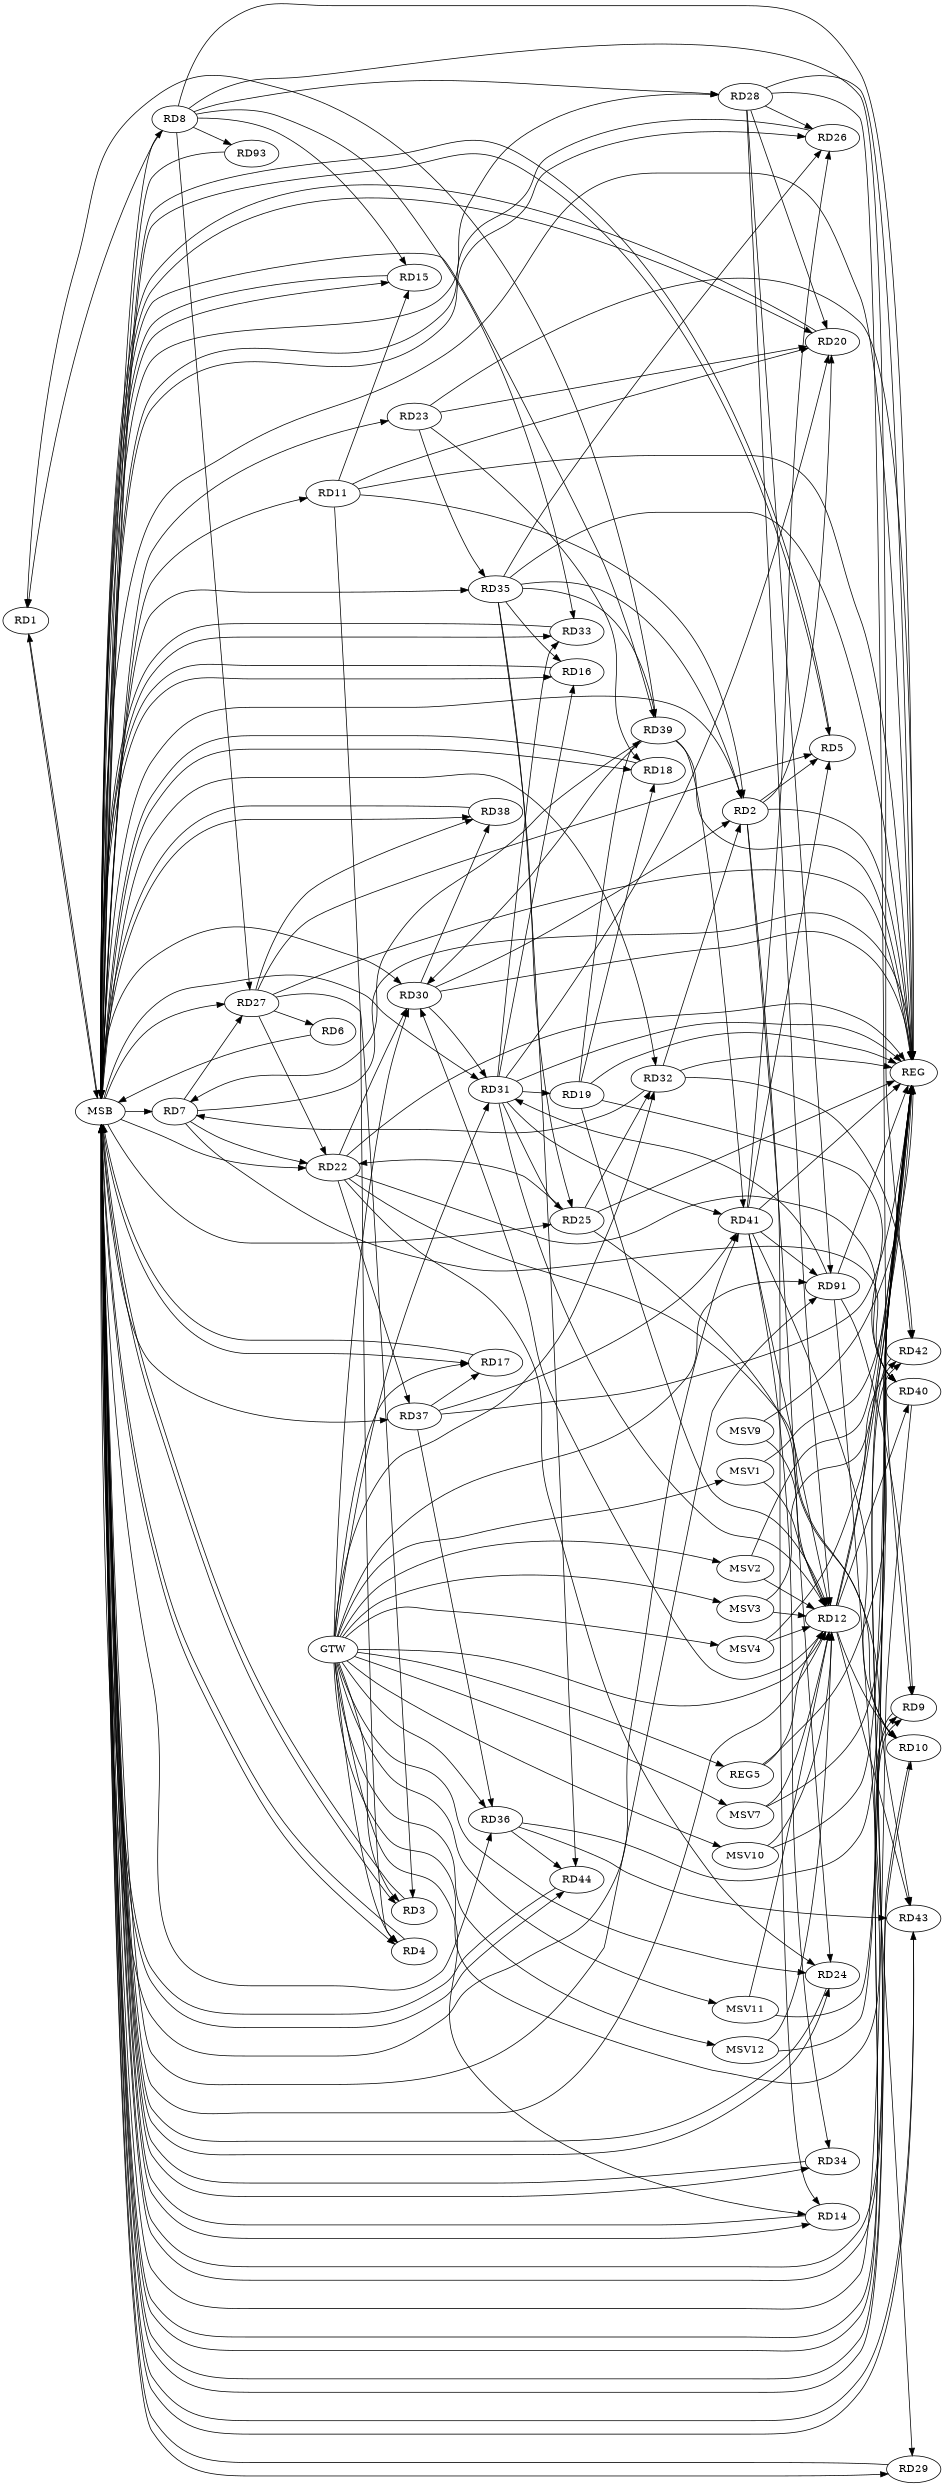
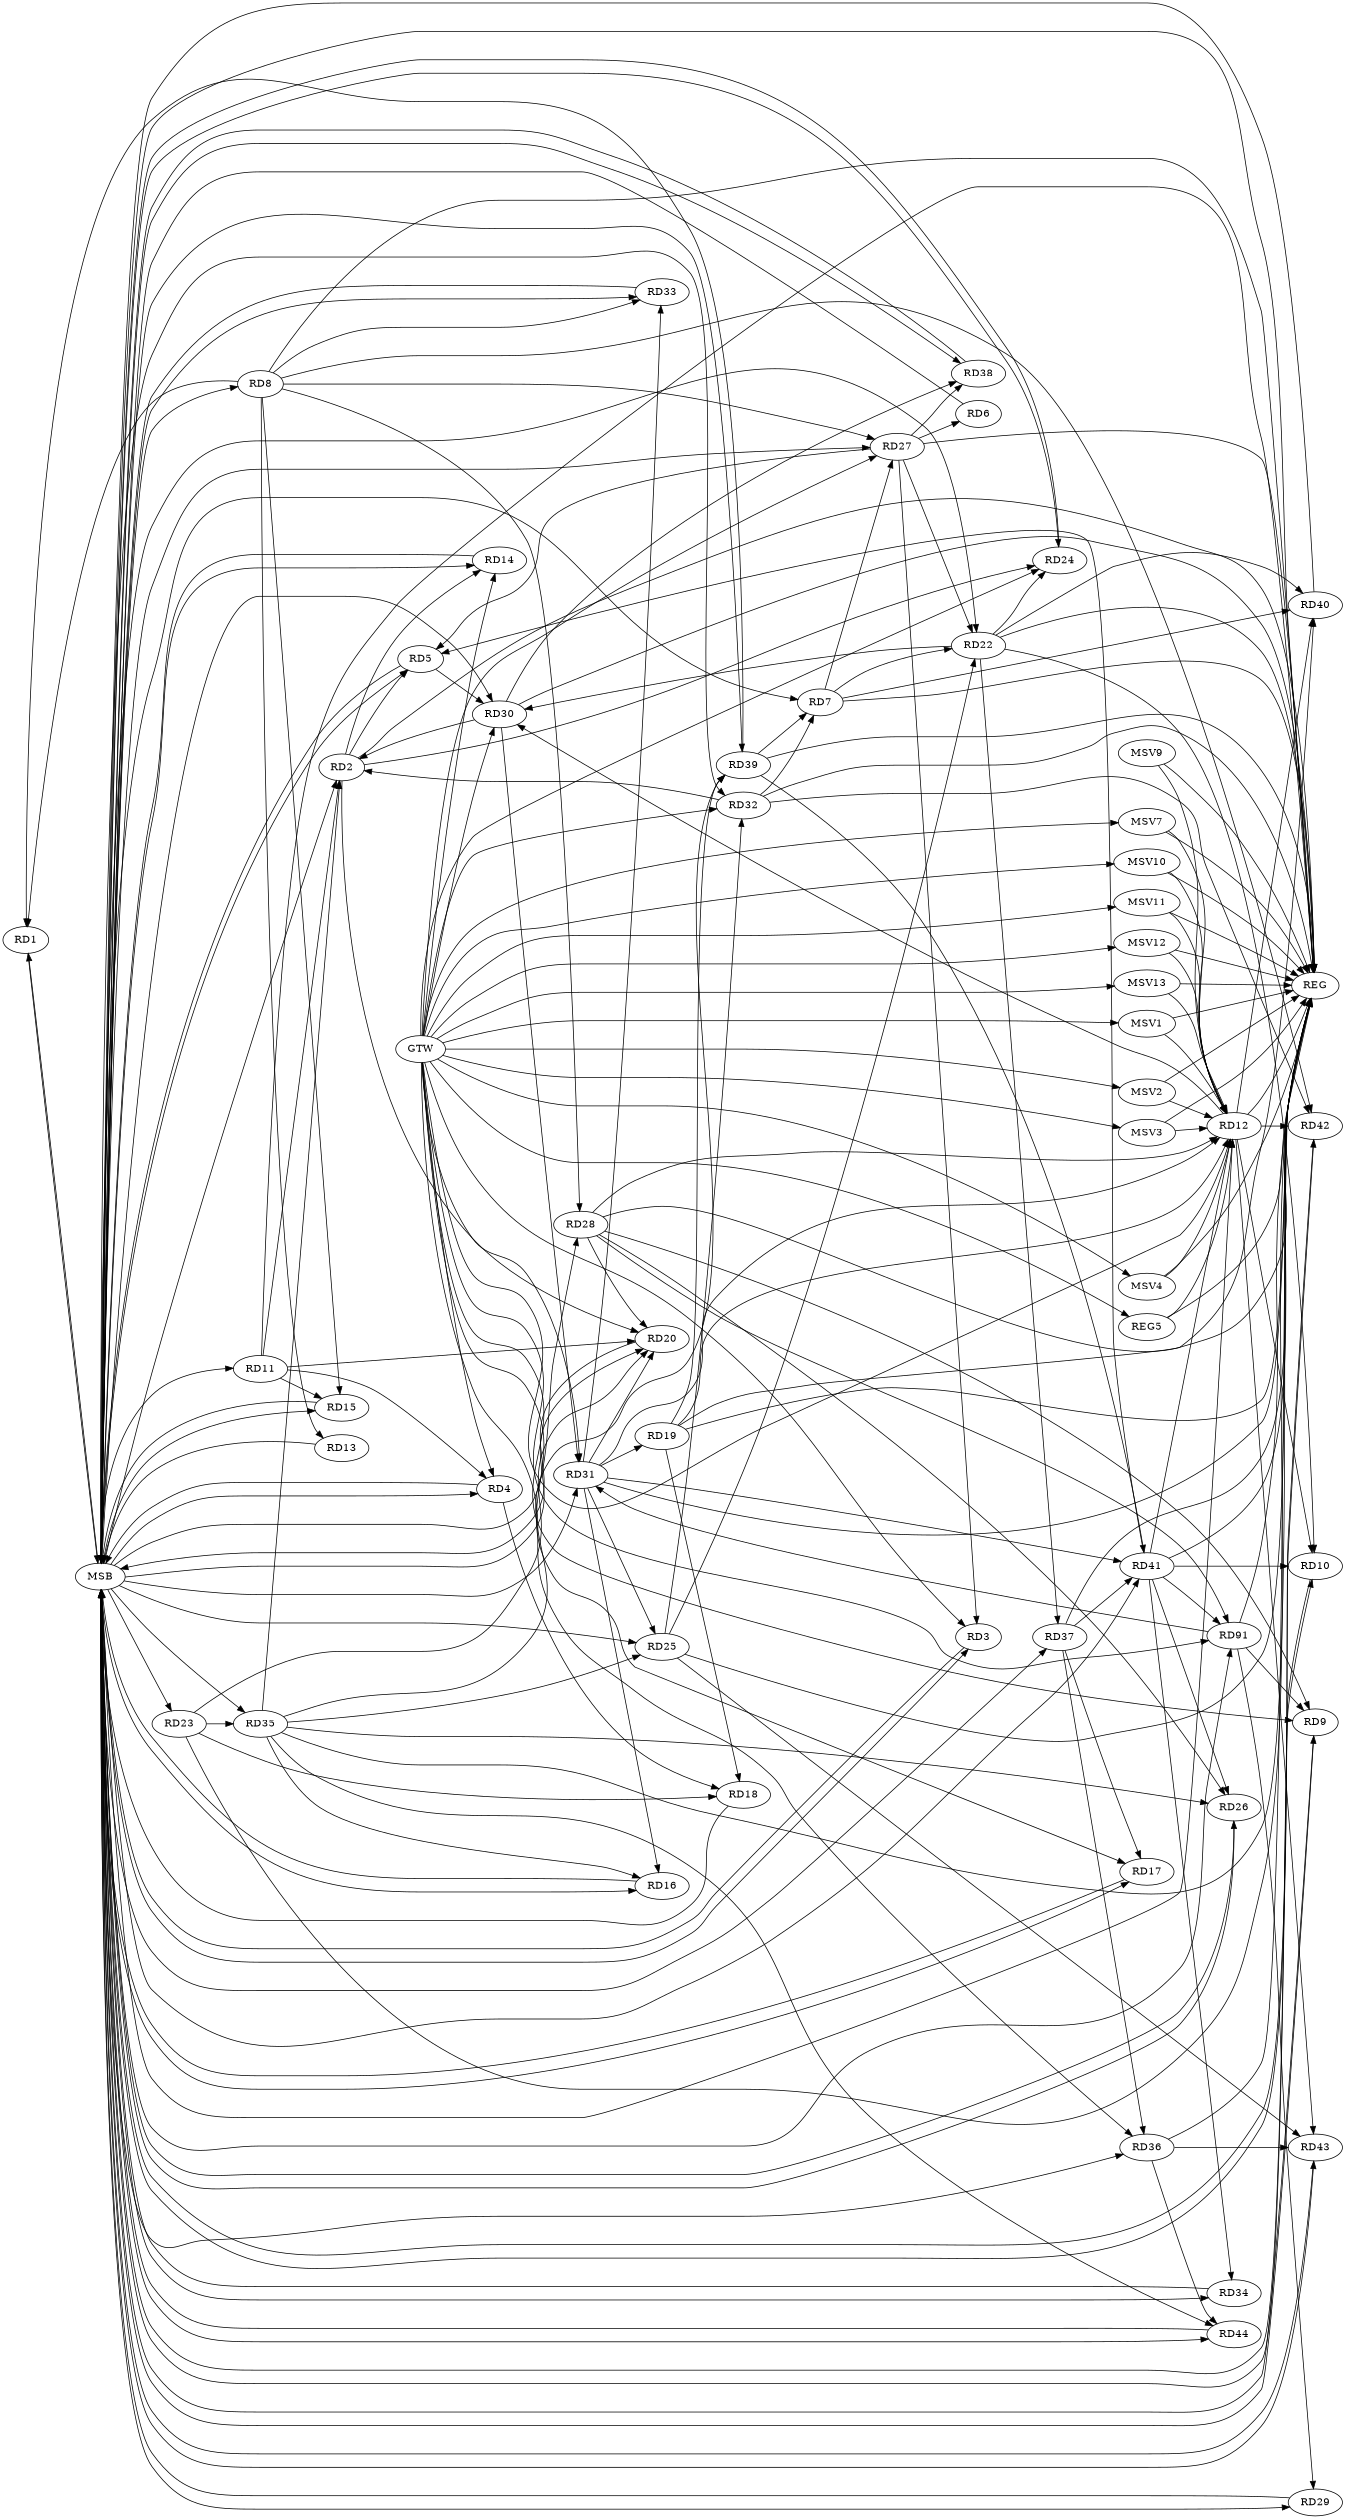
(252, 154) -> (342, 1448)
none -> (513, 653)
(210, 755) -> (572, 1673)
(546, 857) -> (459, 686)
none -> (1147, 983)
